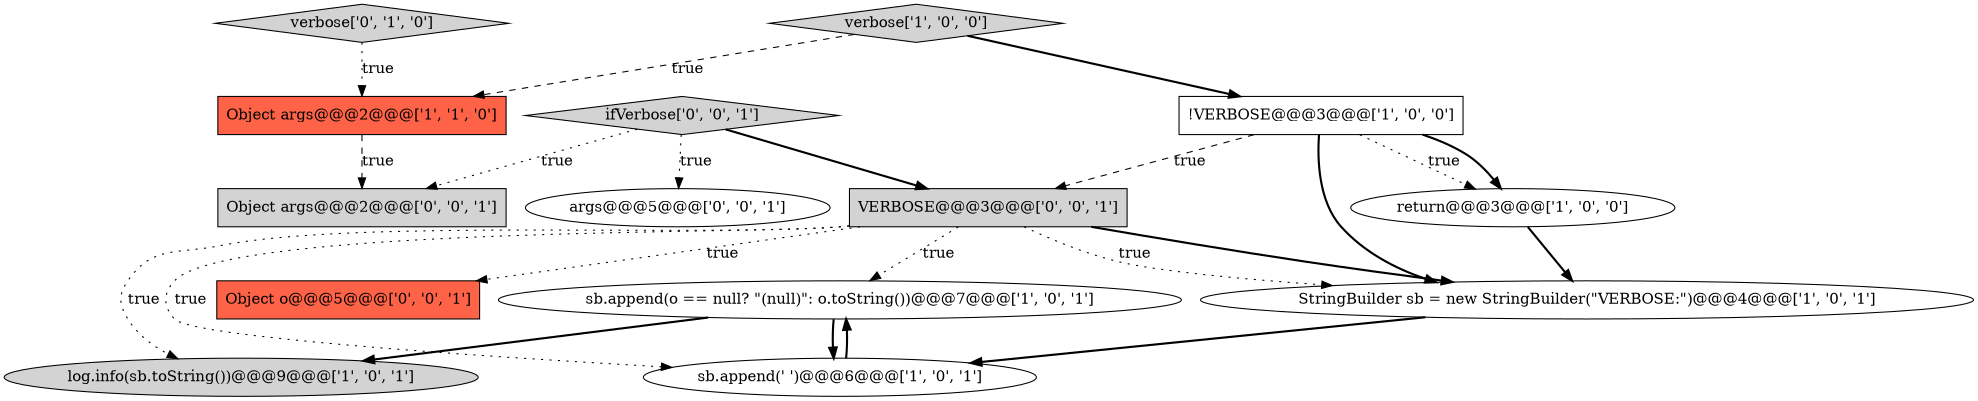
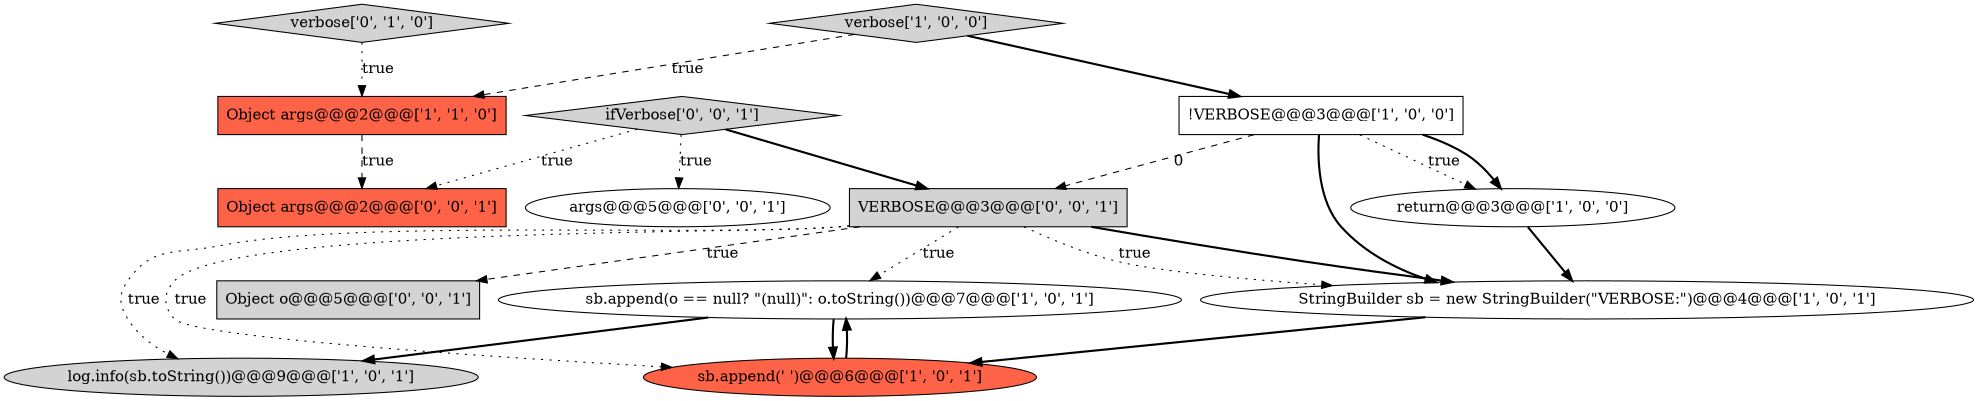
(1190, 162) -> (1179, 162)
(362, 208) -> (362, 208)
(673, 253) -> (673, 253)
(348, 300) -> (348, 300)
(840, 377) -> (840, 377)
